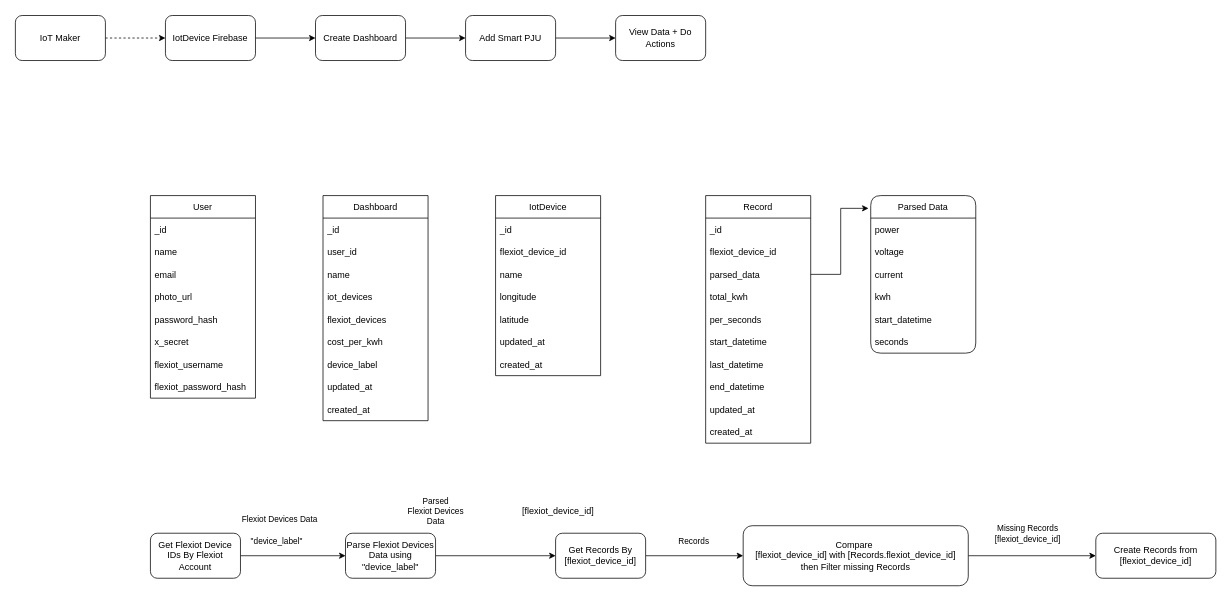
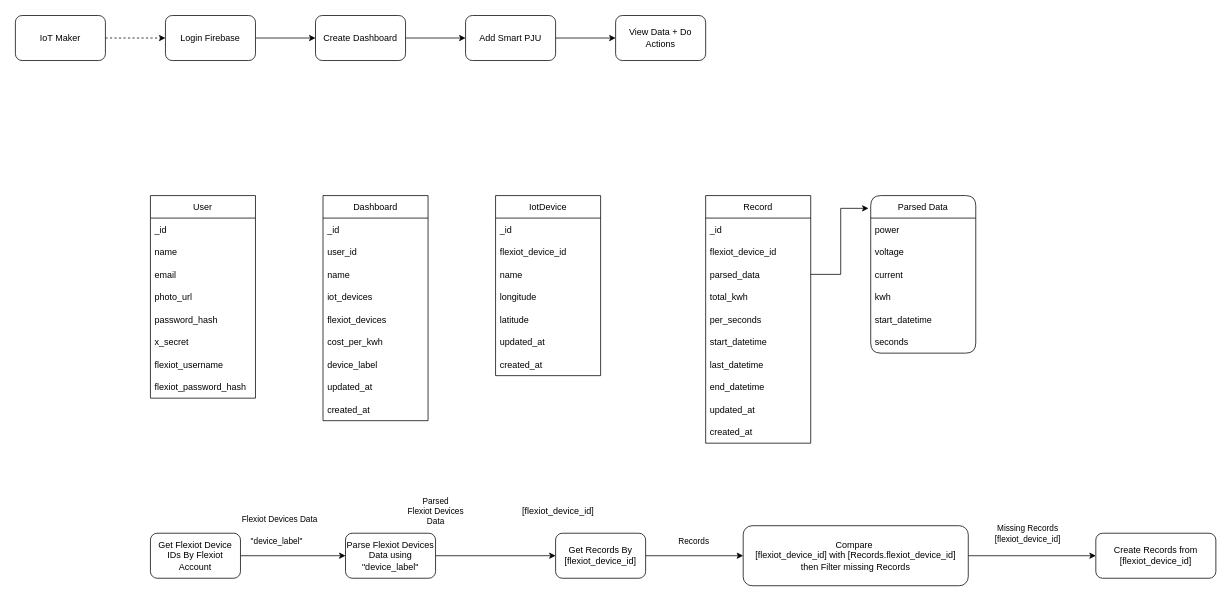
(210, 38) -> (210, 38)
